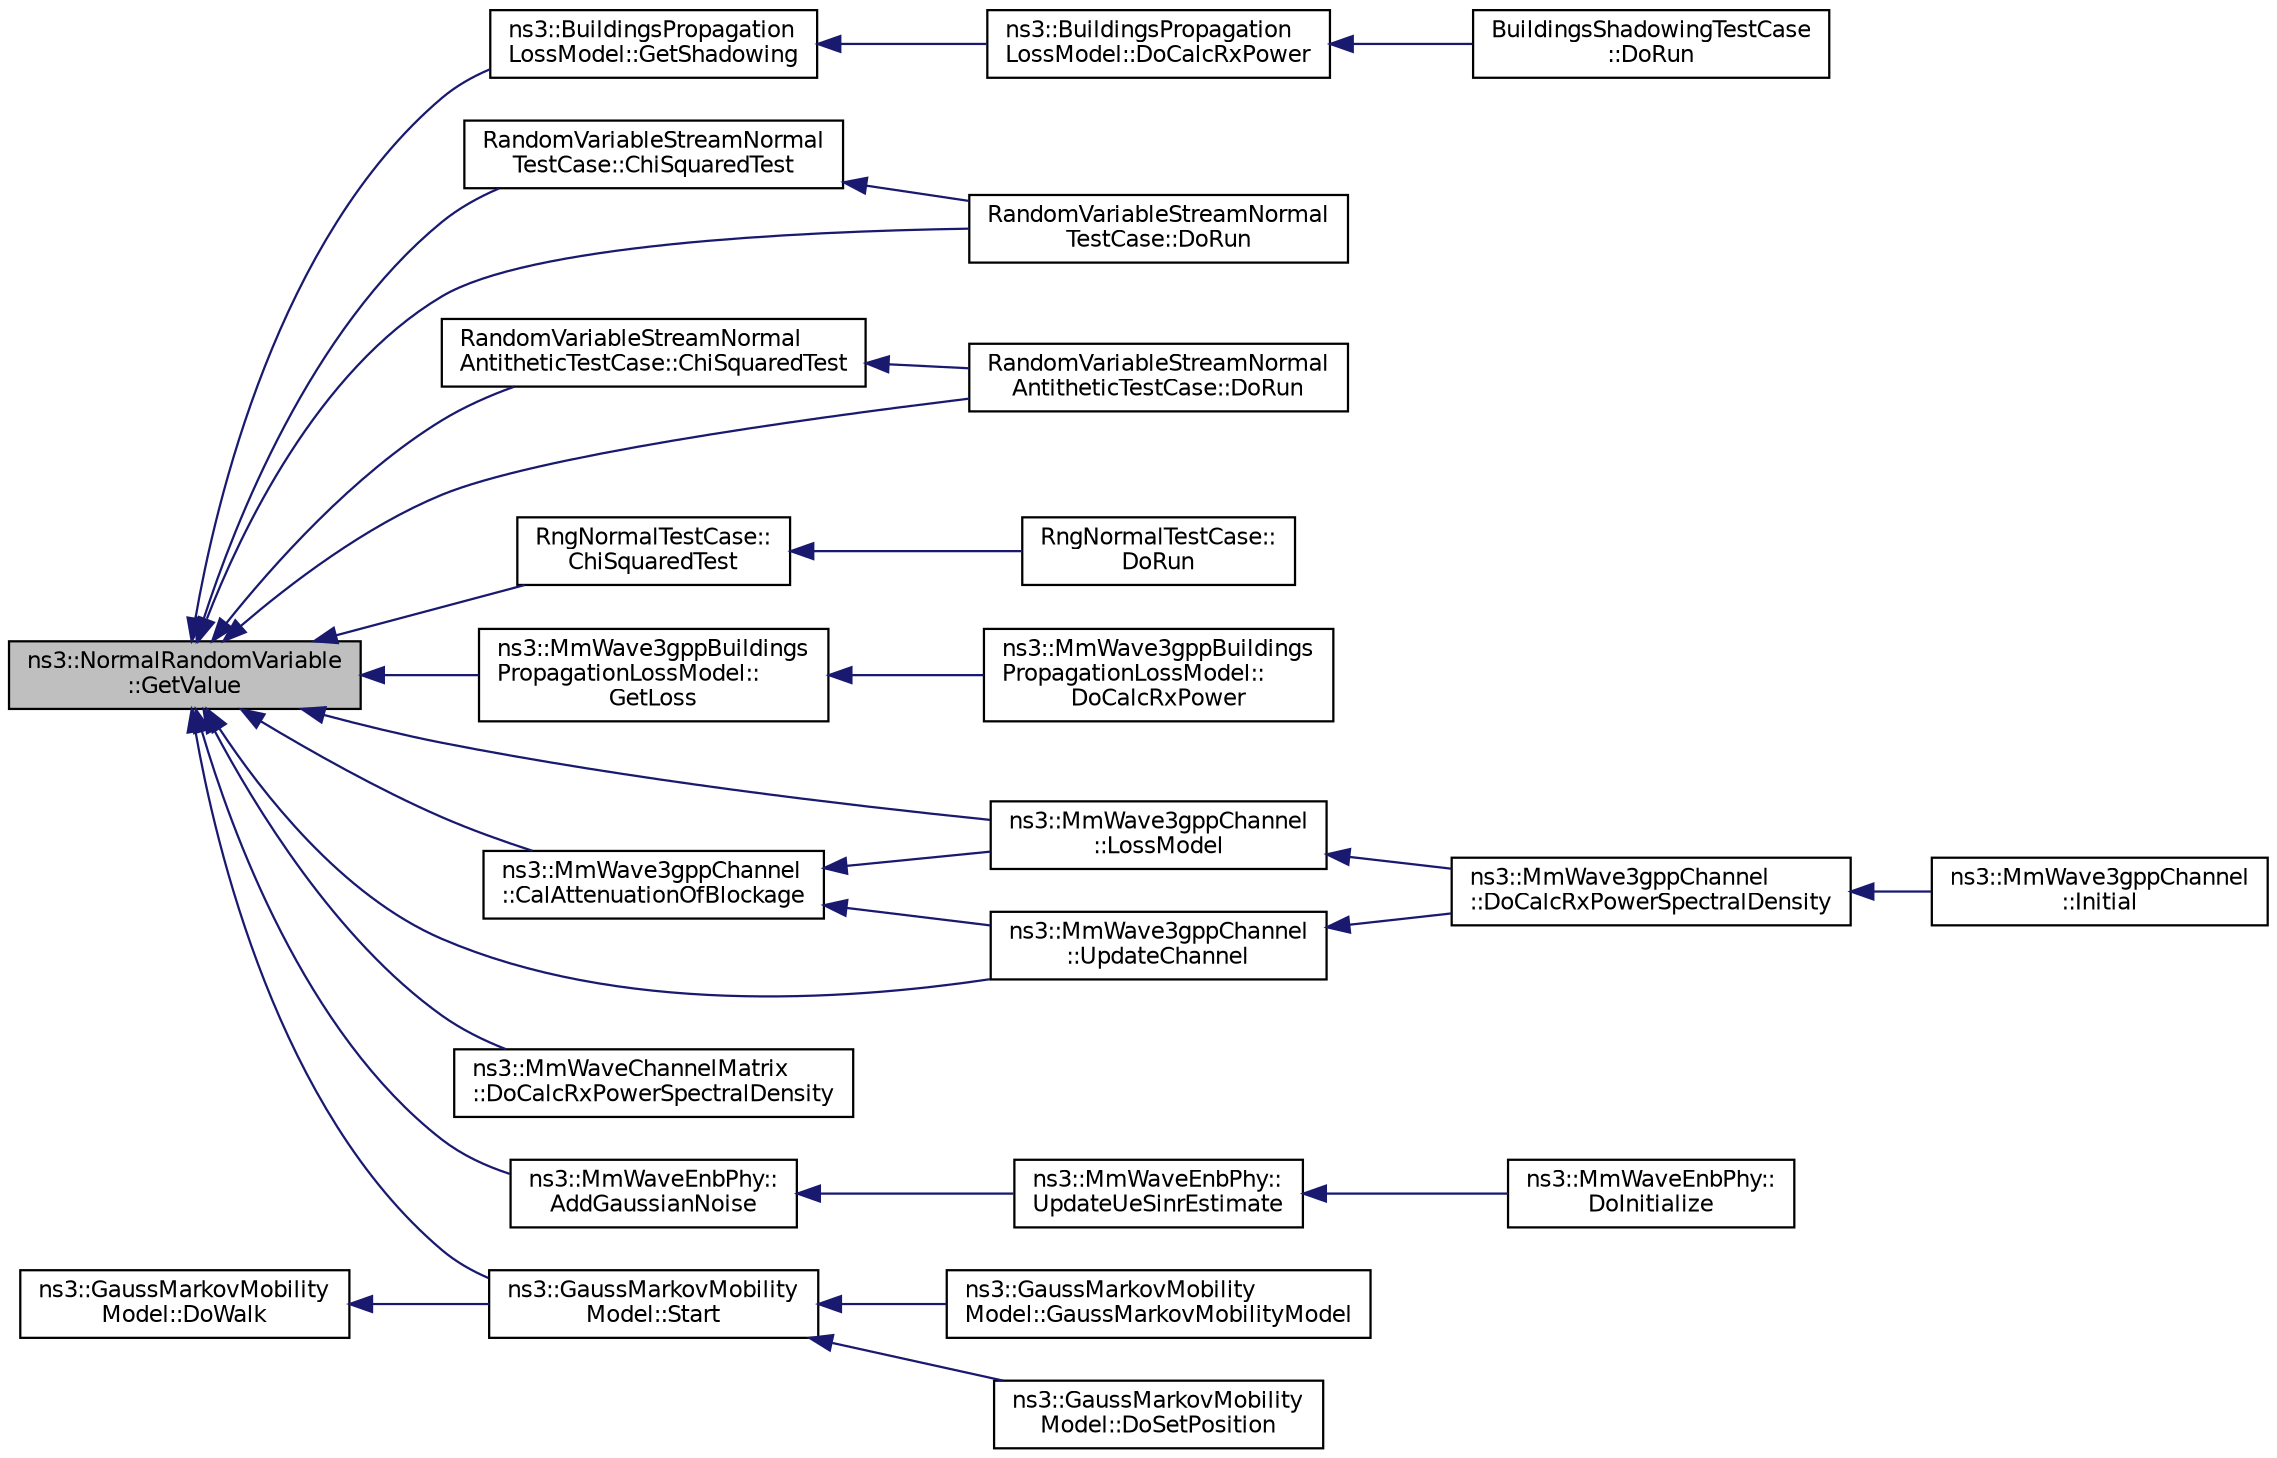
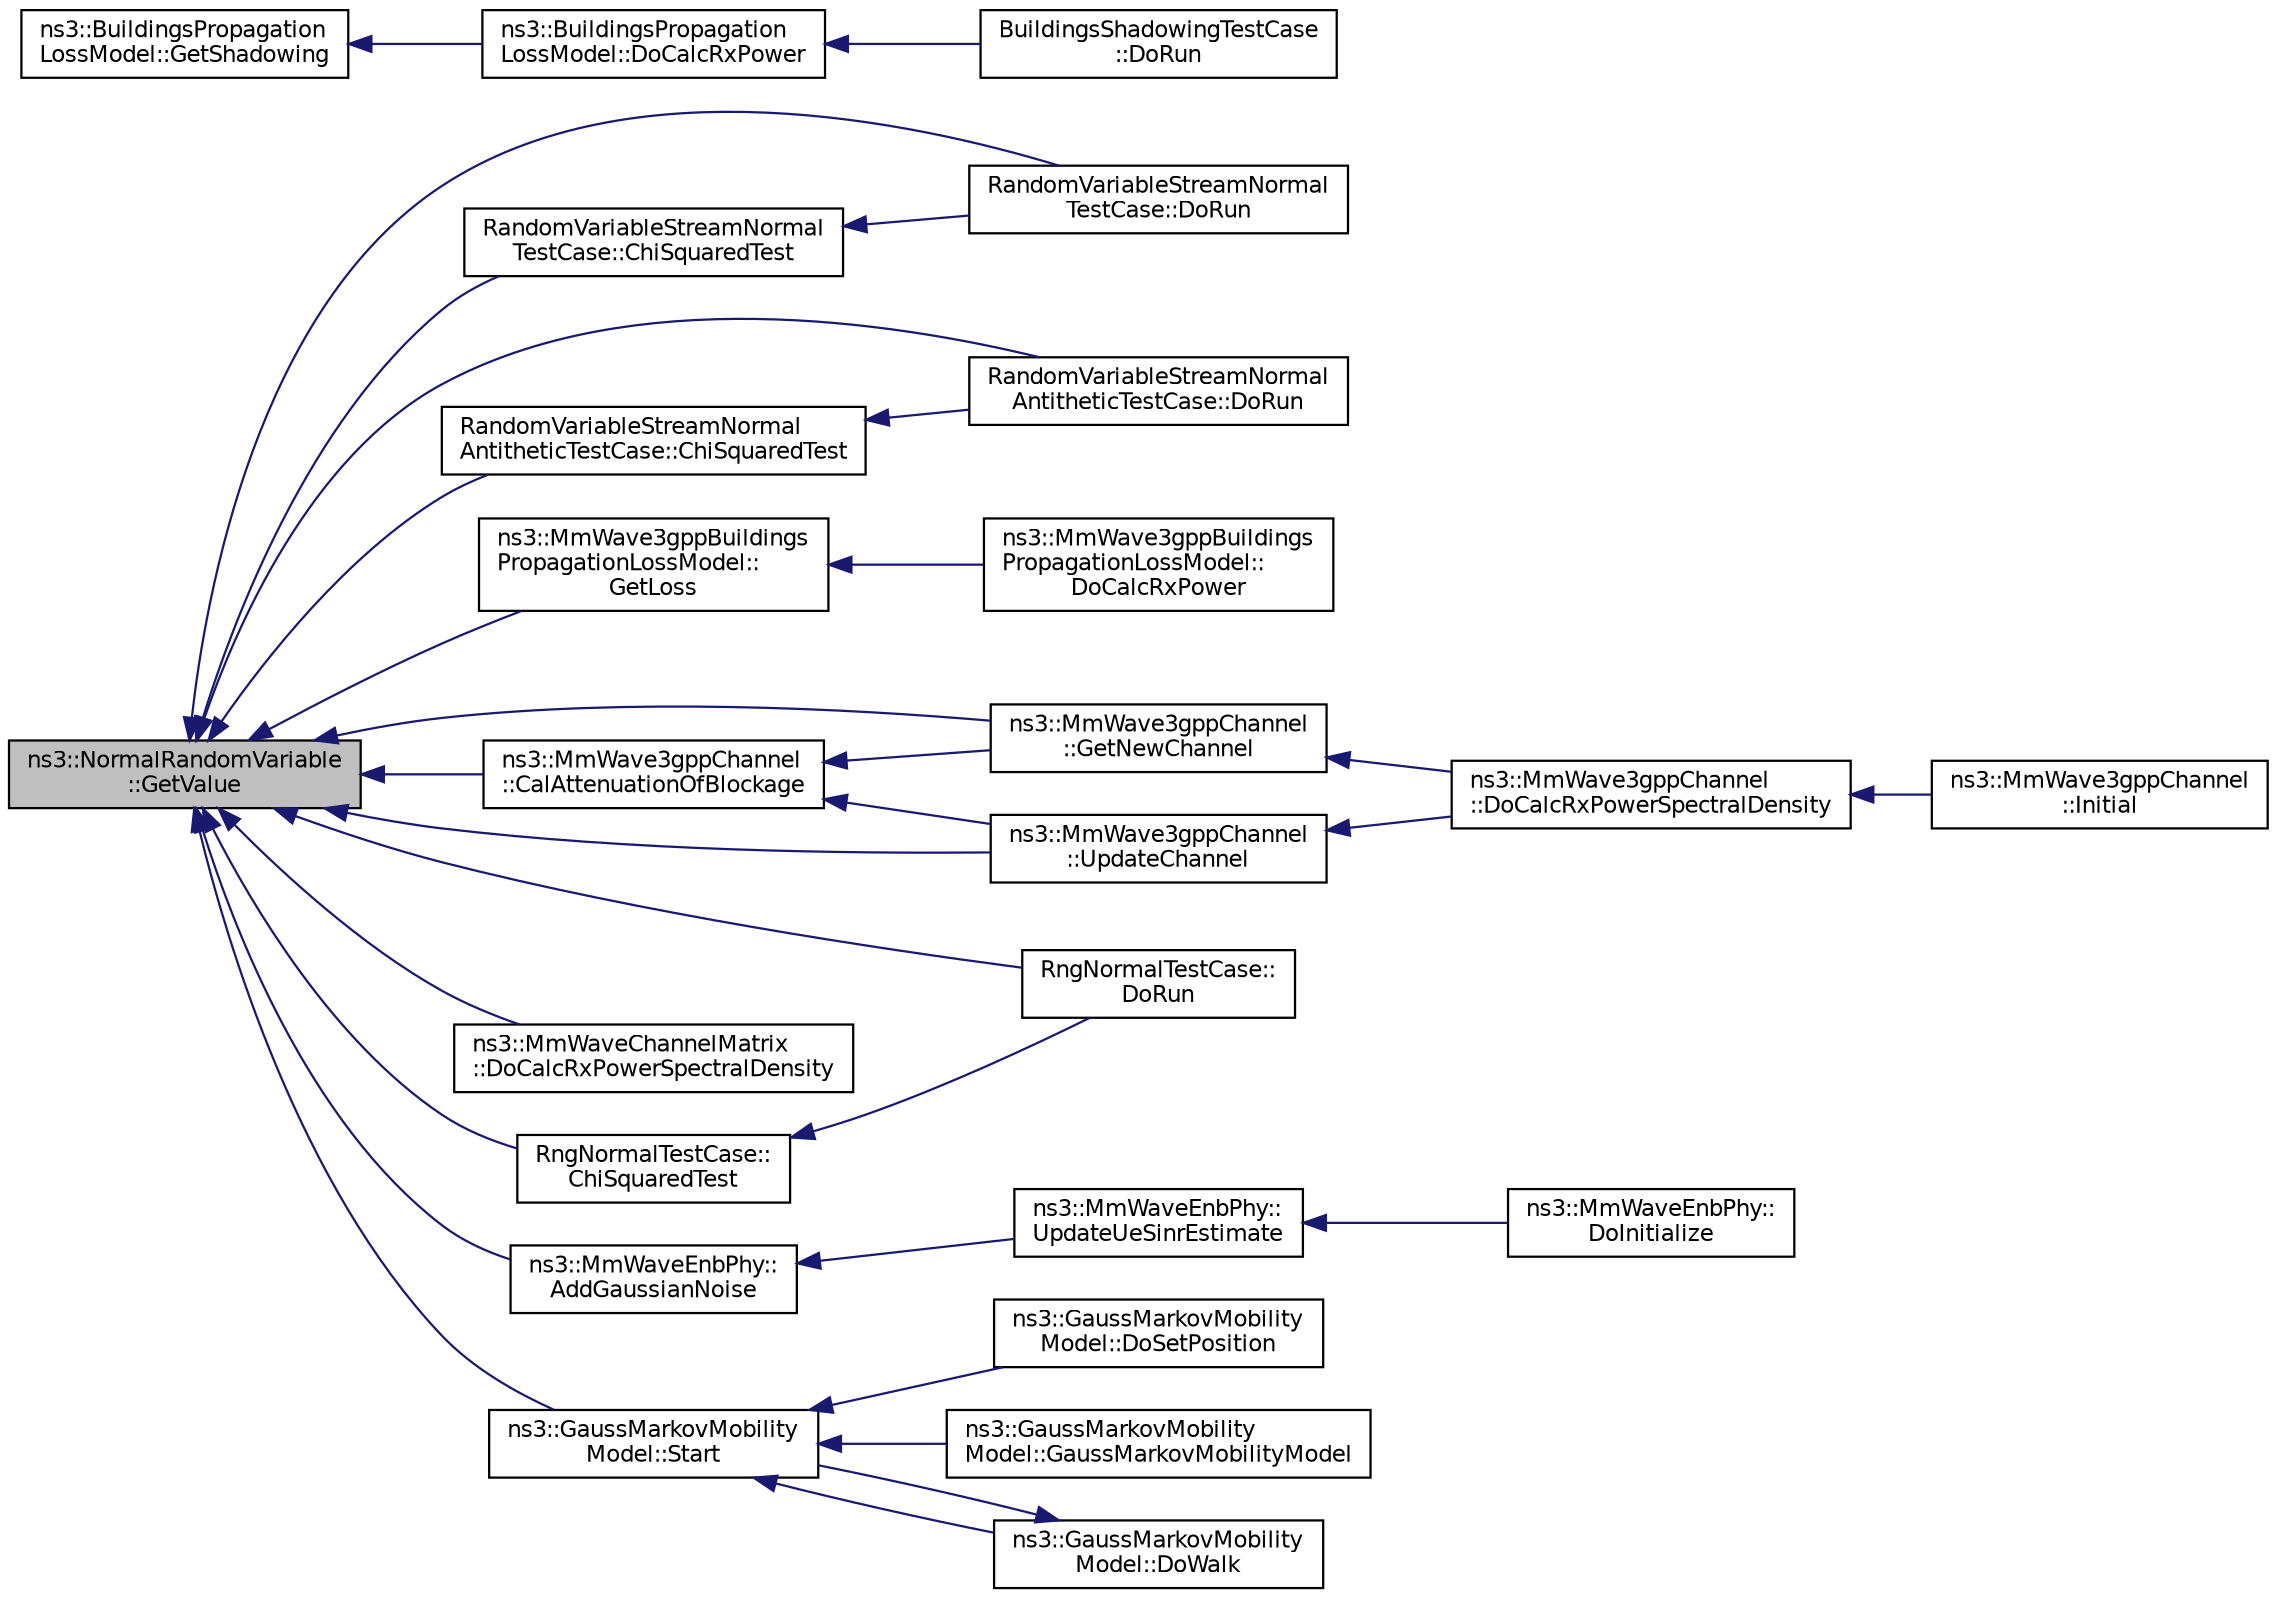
(289, 312) -> (655, 909)
(1159, 835) -> (1159, 738)
none -> (885, 1509)
